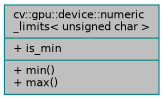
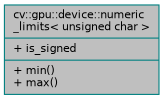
(38, 49) -> (45, 49)
